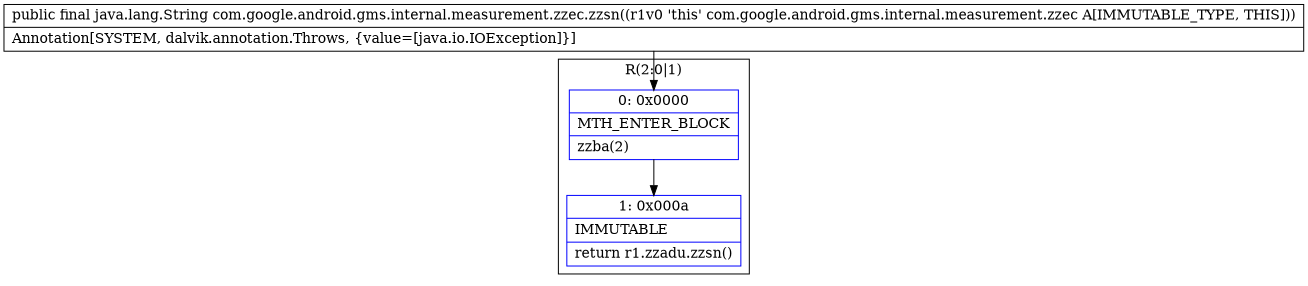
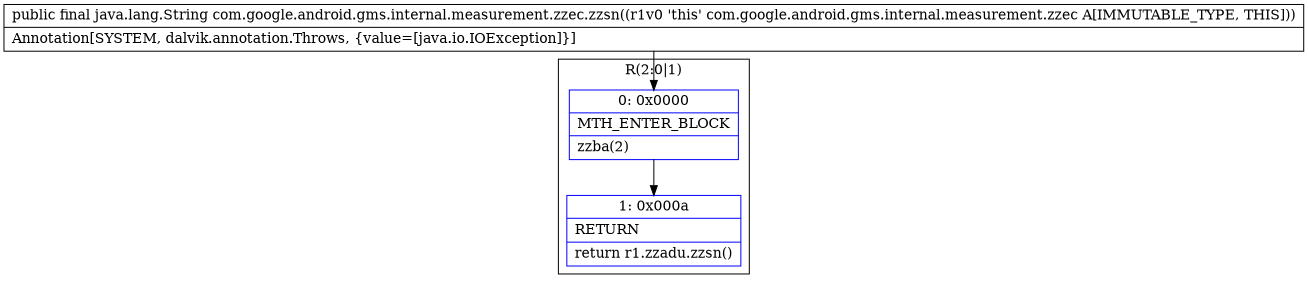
(622, 230) -> (607, 230)
